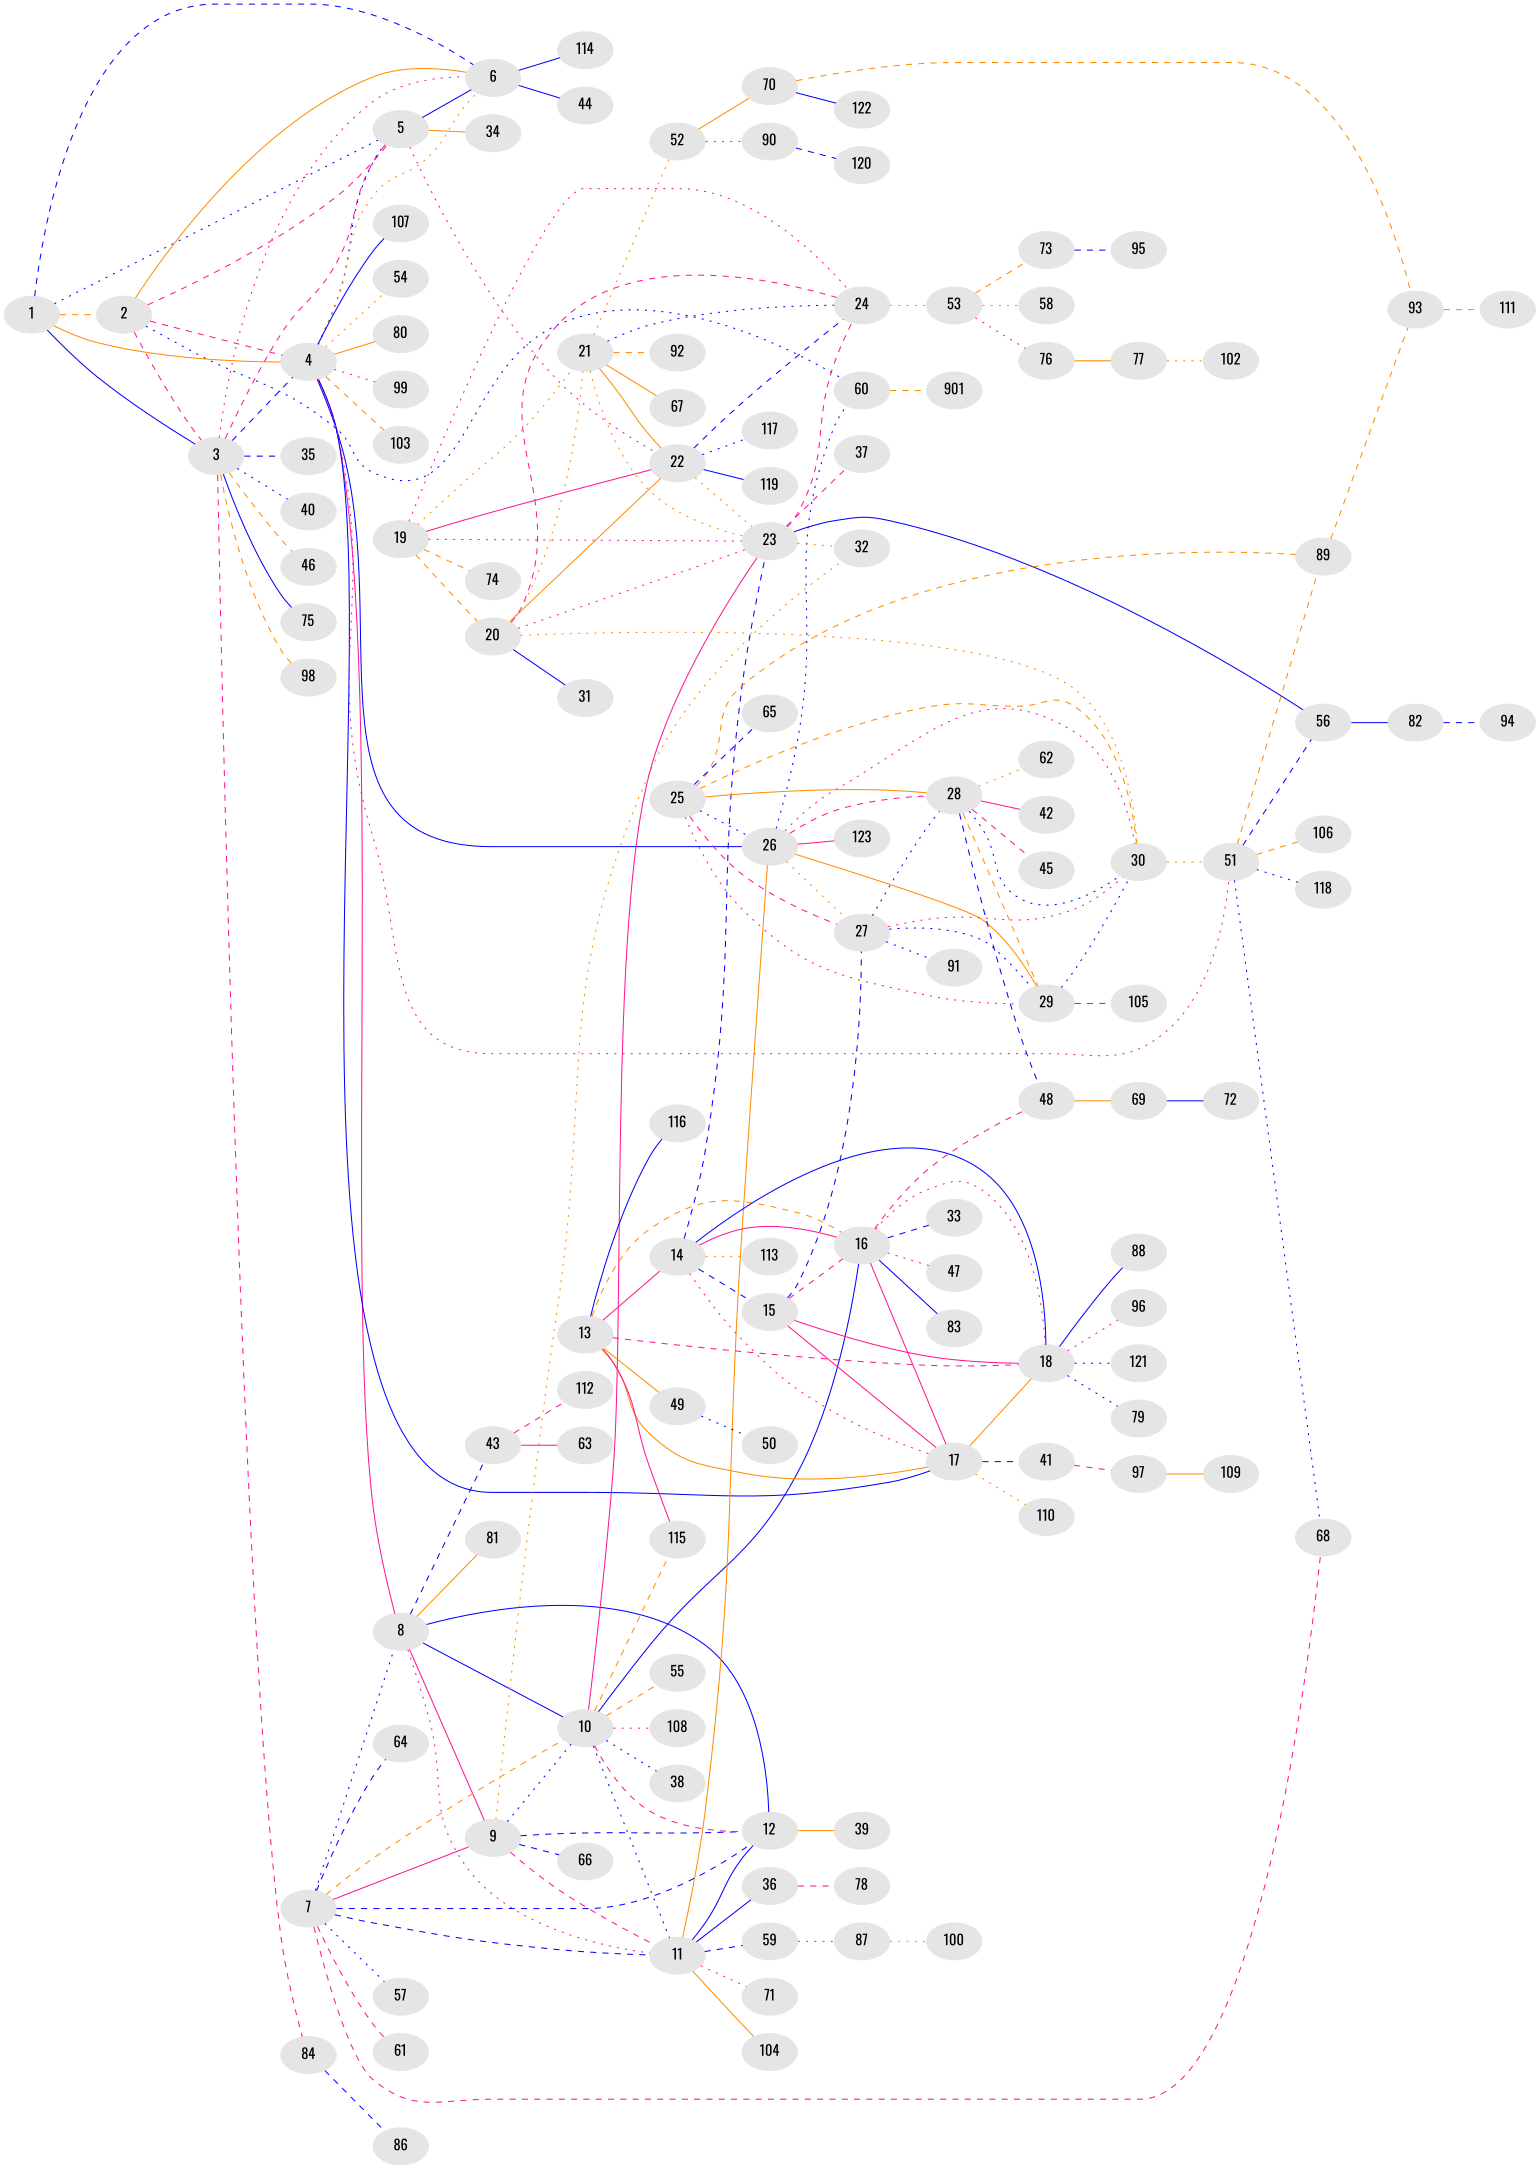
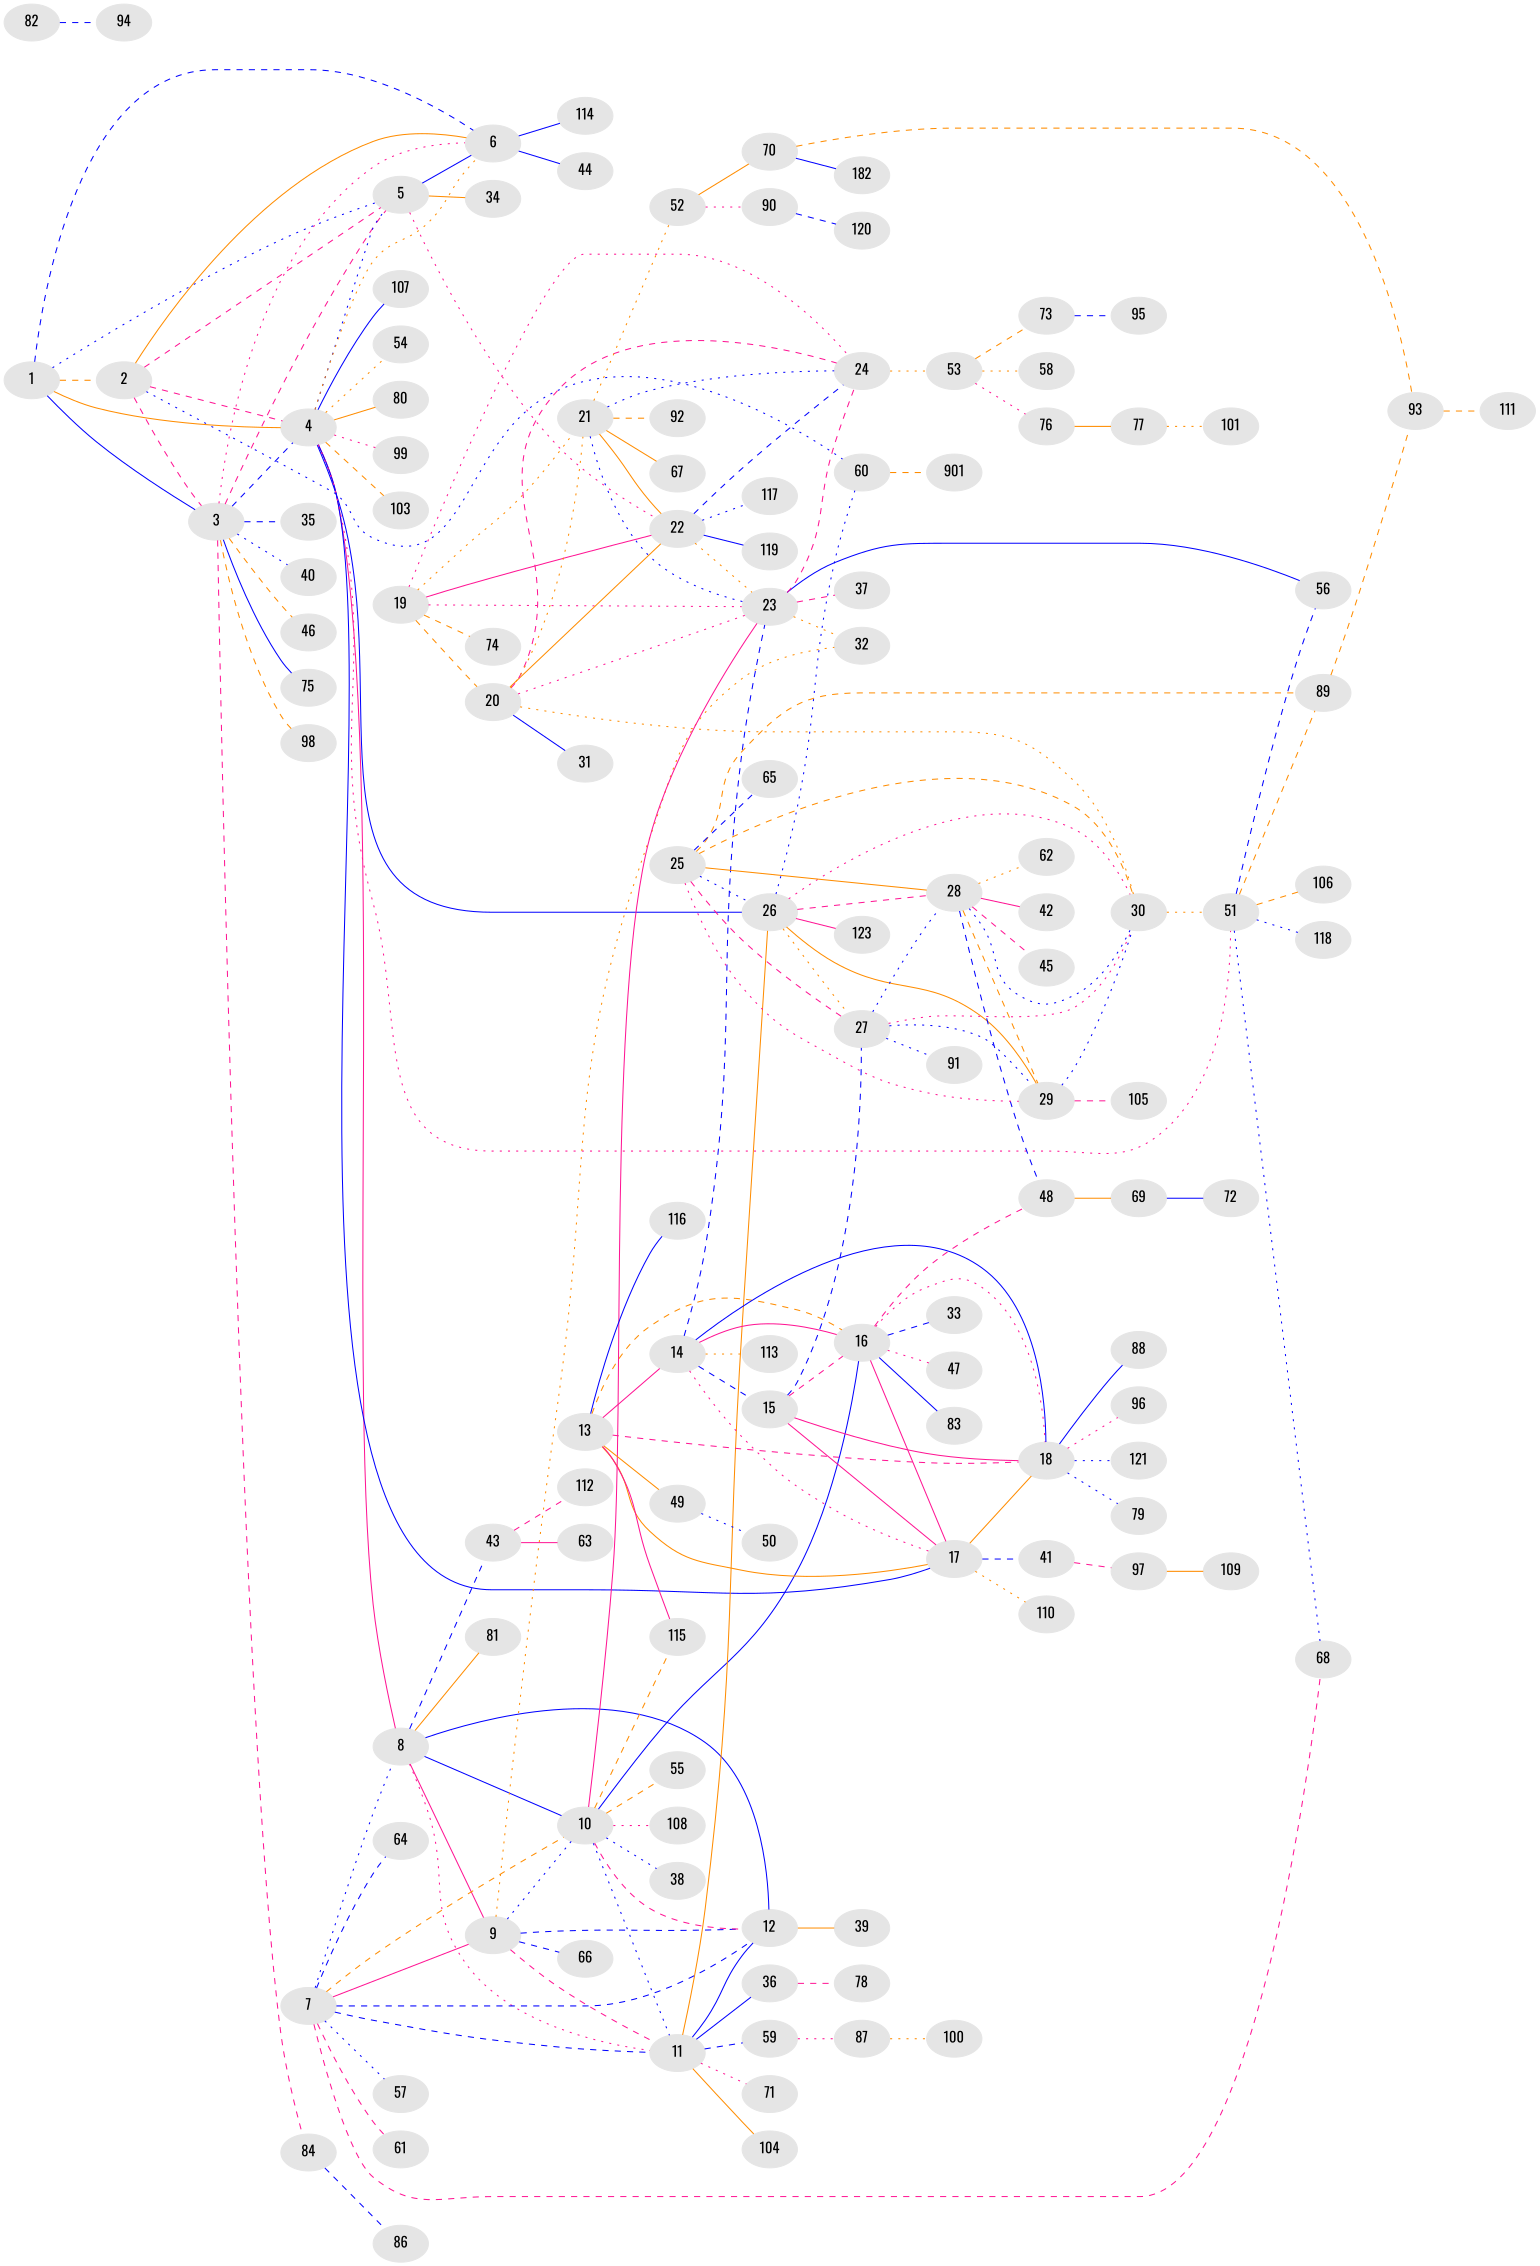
(862, 110) -> (862, 175)
(1231, 361) -> (1231, 426)
(639, 479) -> (639, 545)
(1370, 723) -> none
